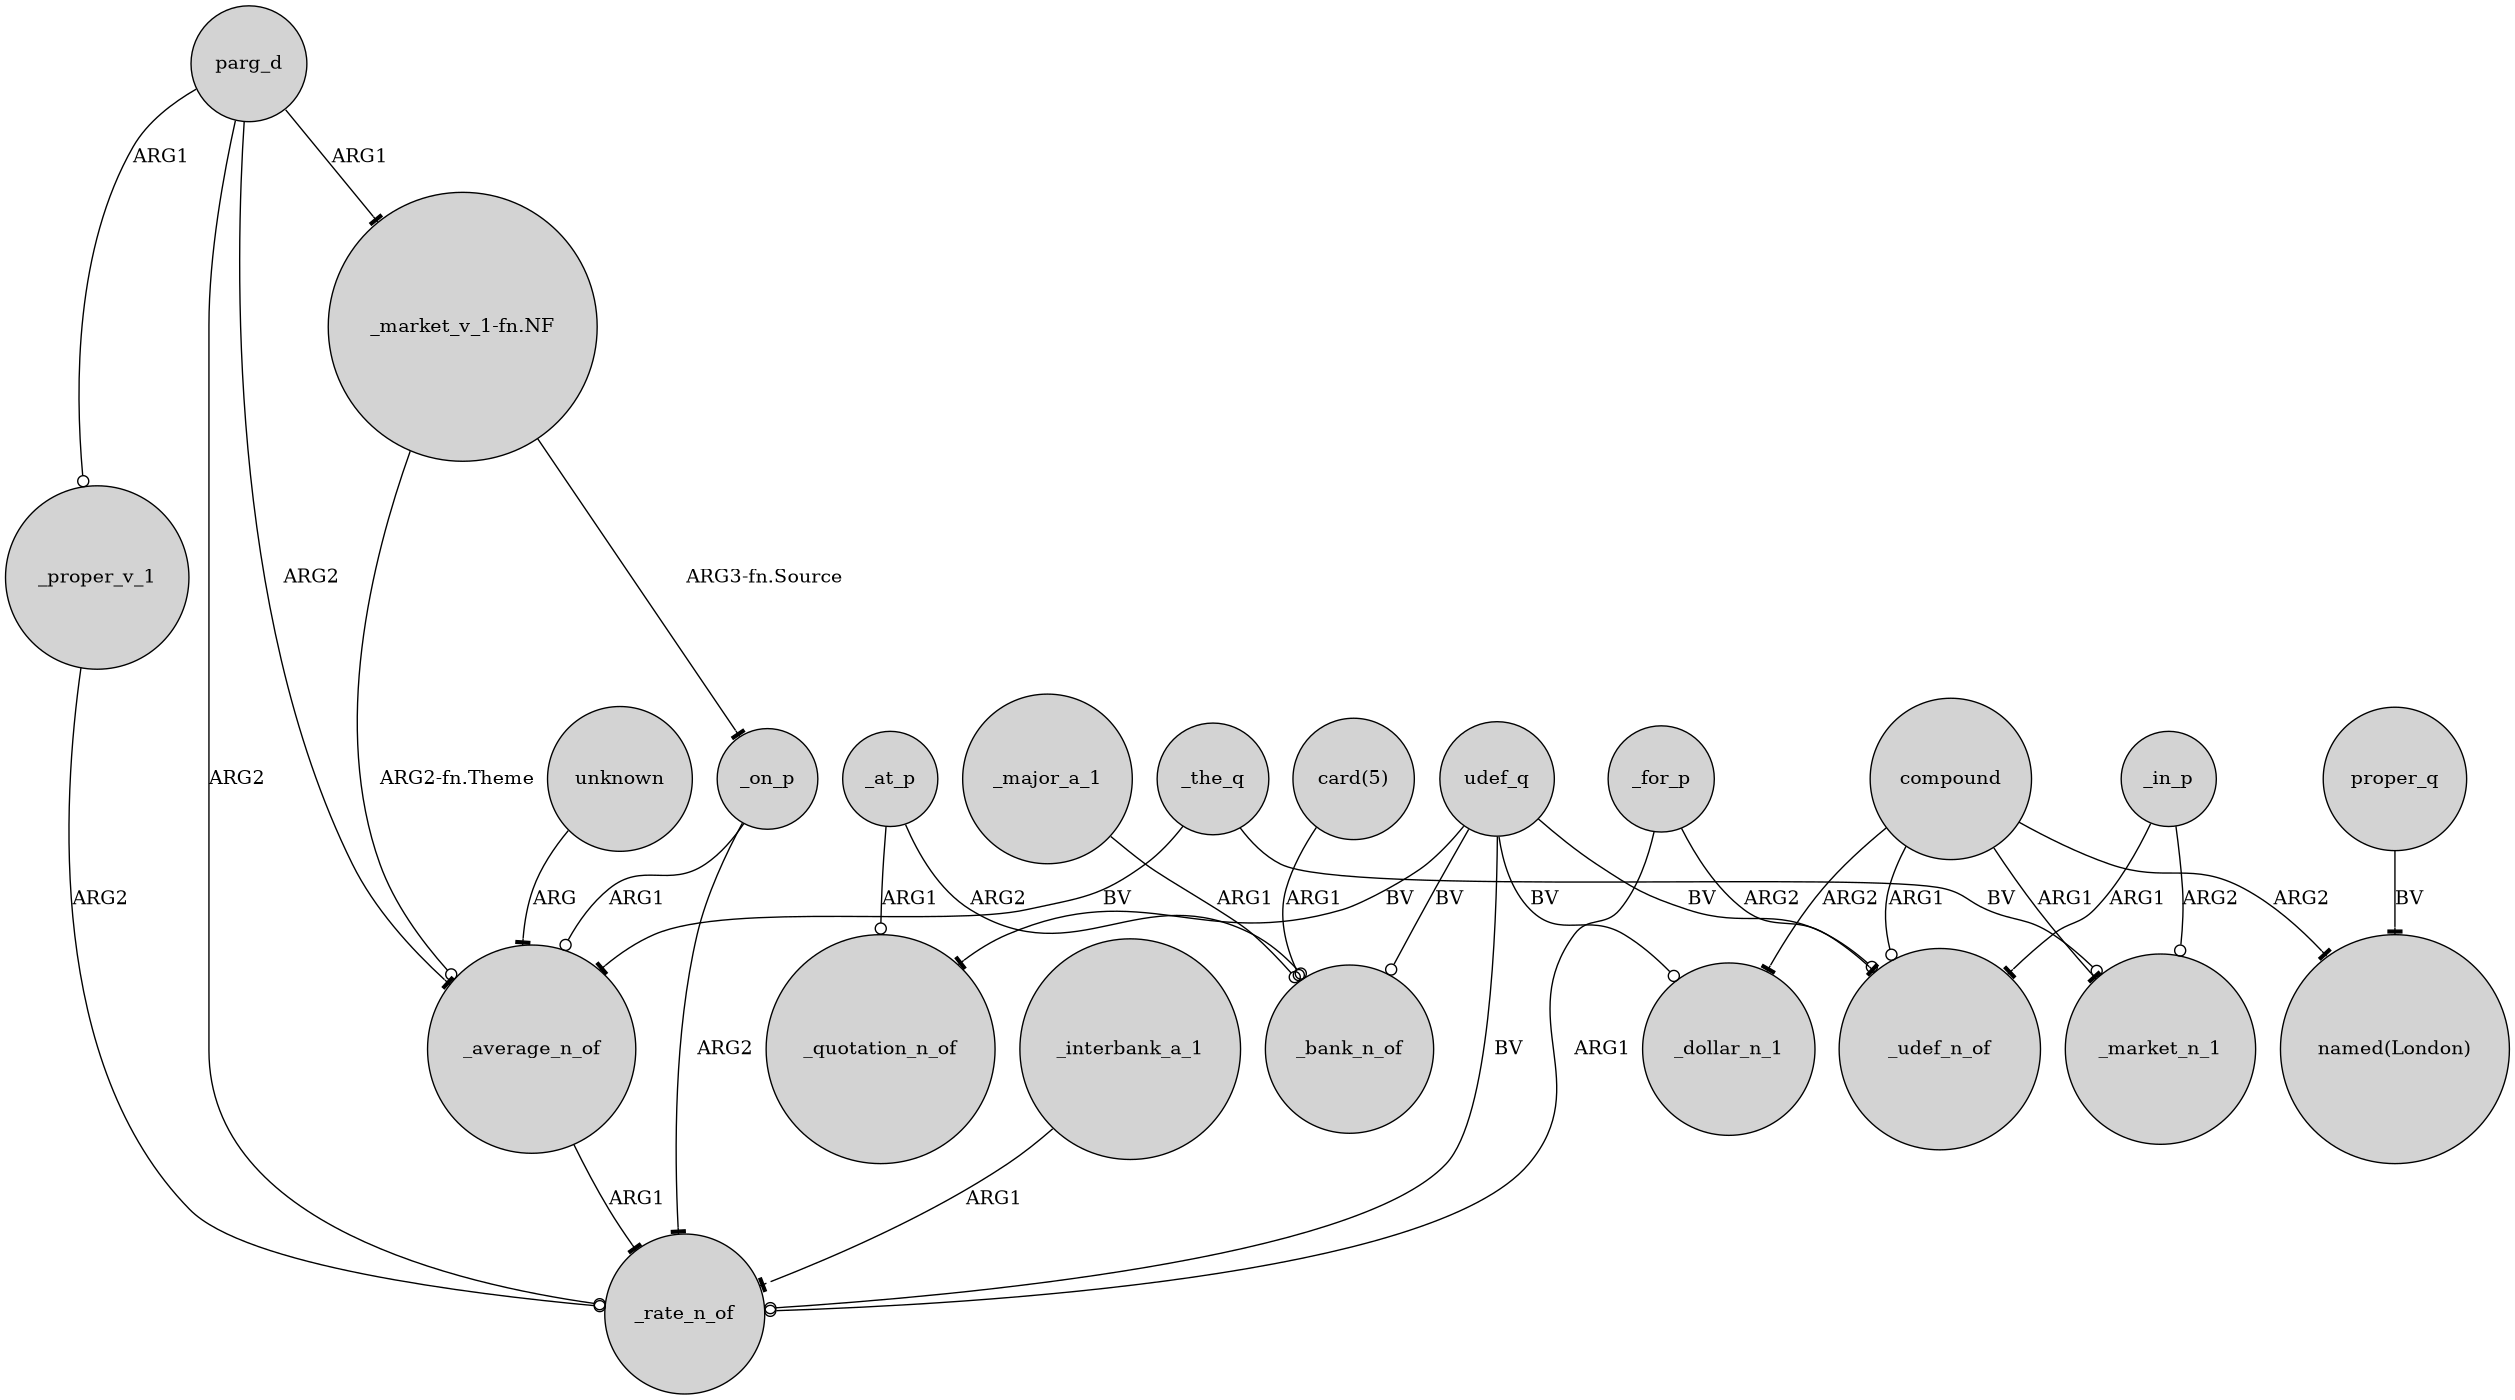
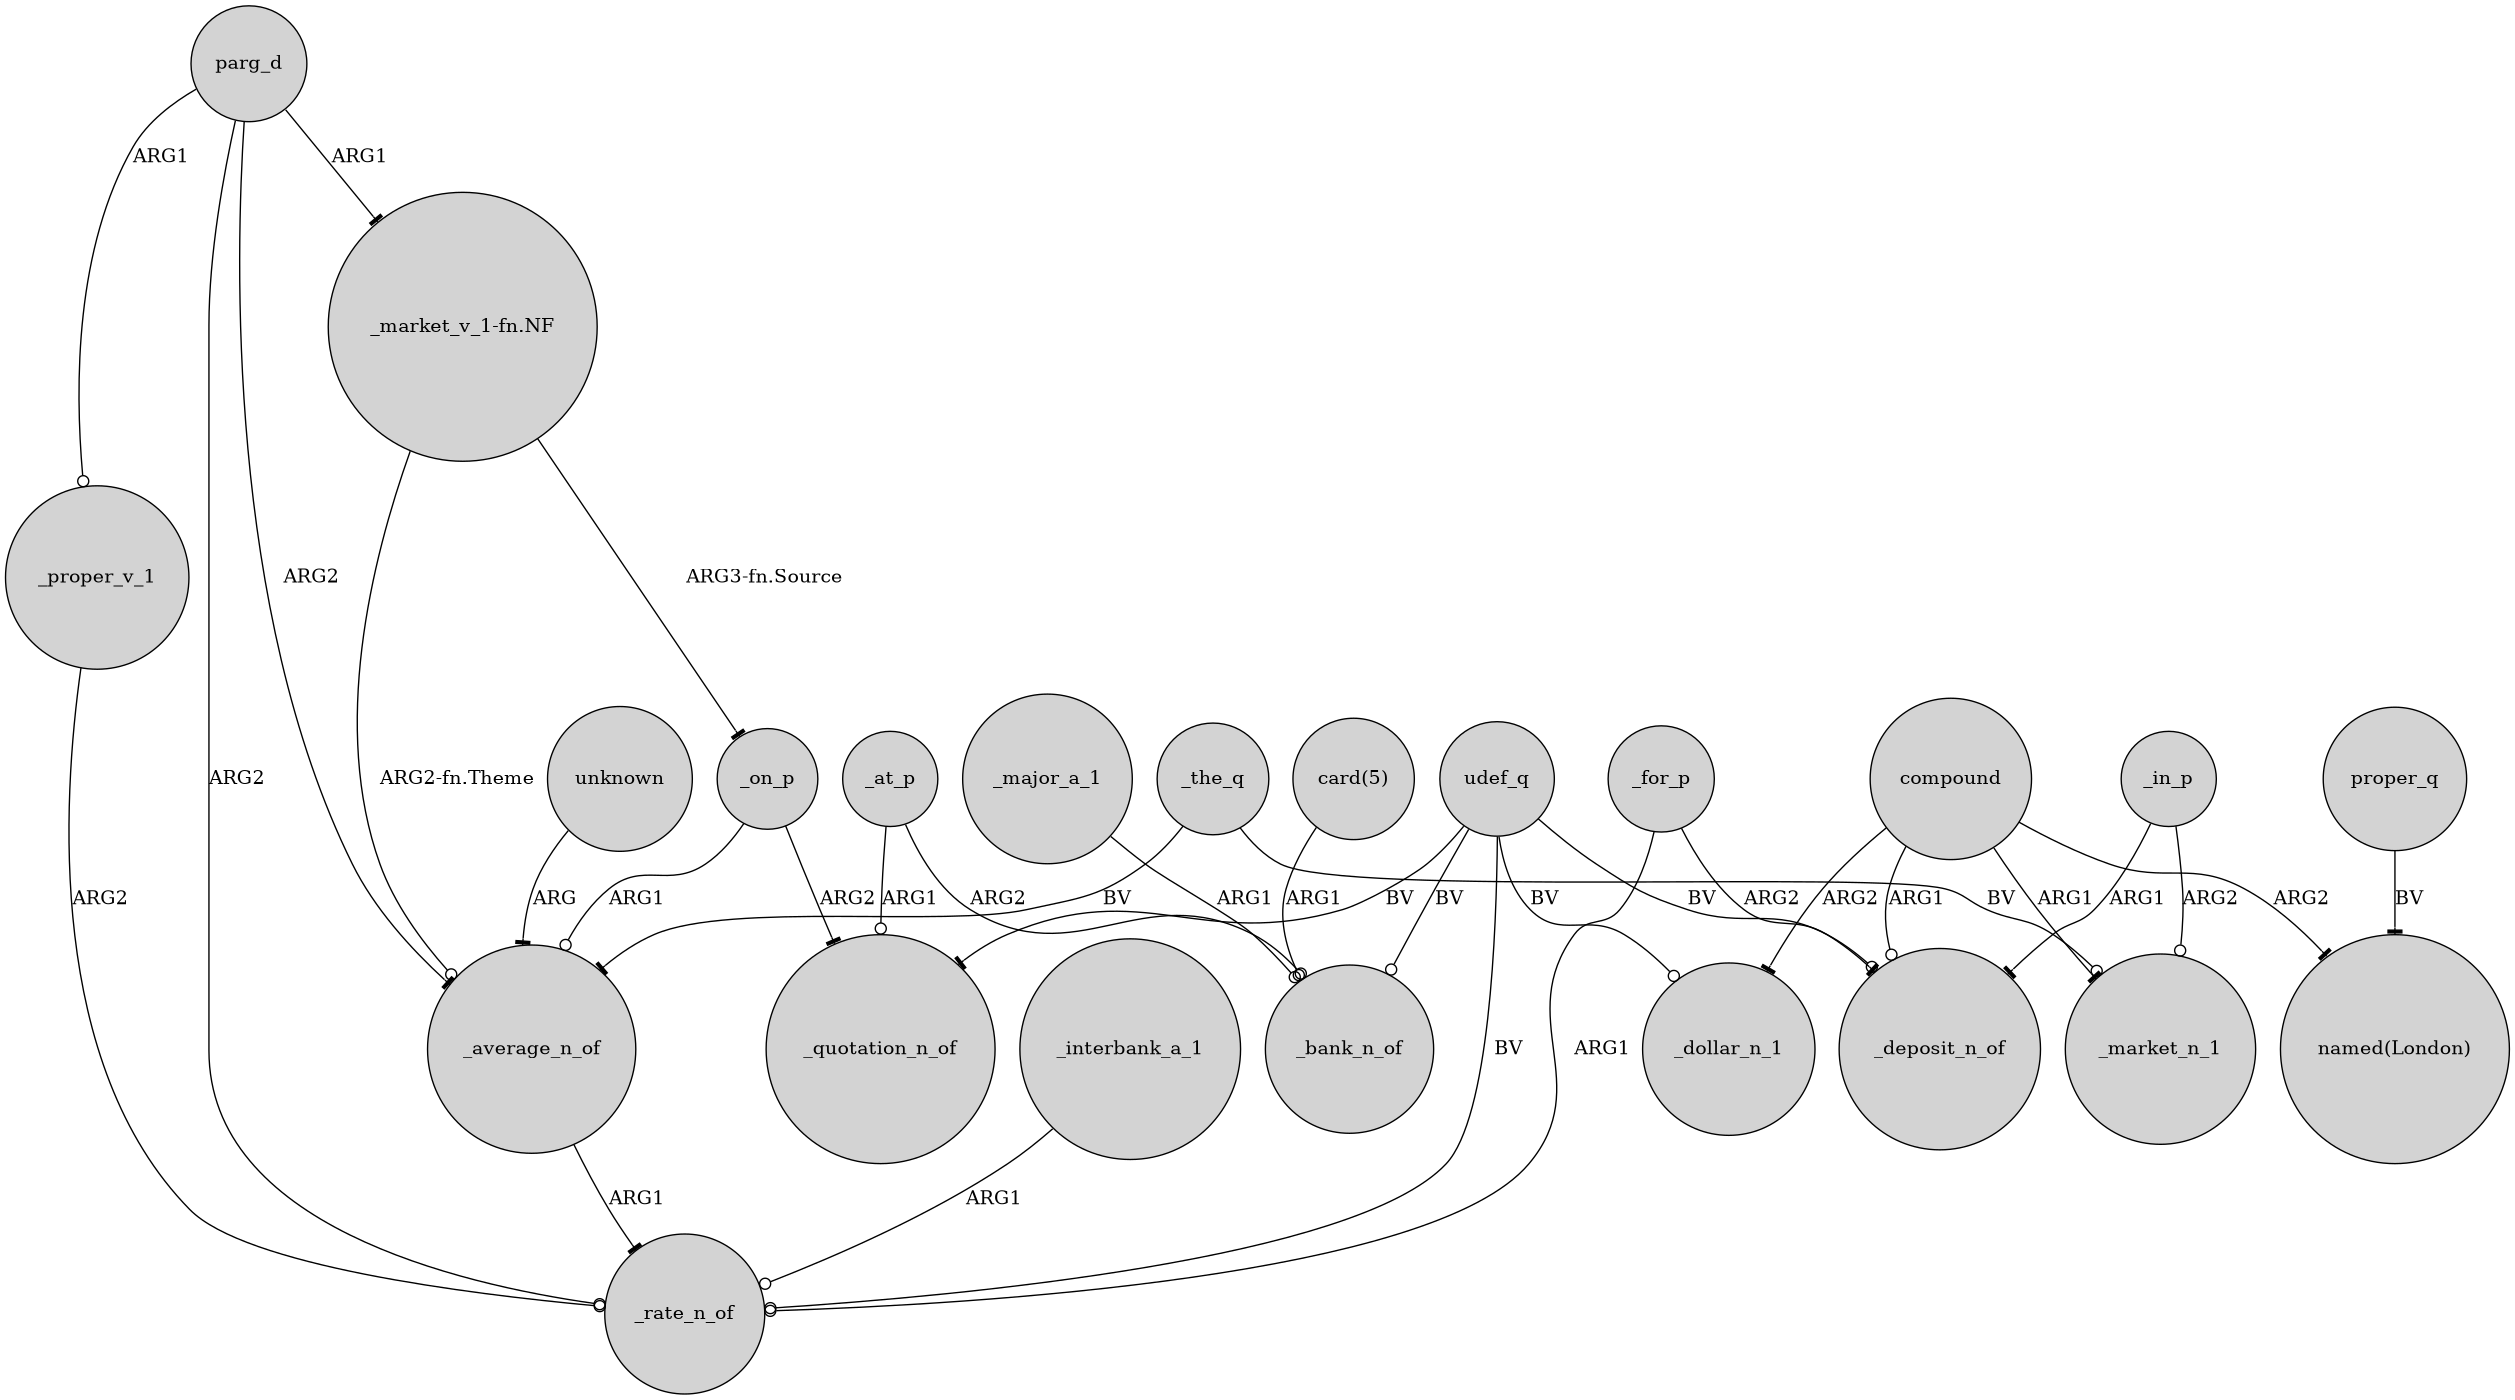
(683, 1020) -> (808, 882)
(1940, 1049) -> (1940, 1049)
(918, 1216) -> (918, 1216)
